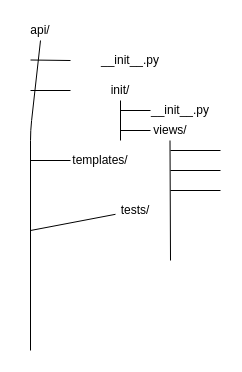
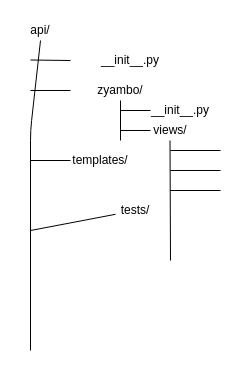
(121, 91) -> (121, 91)
